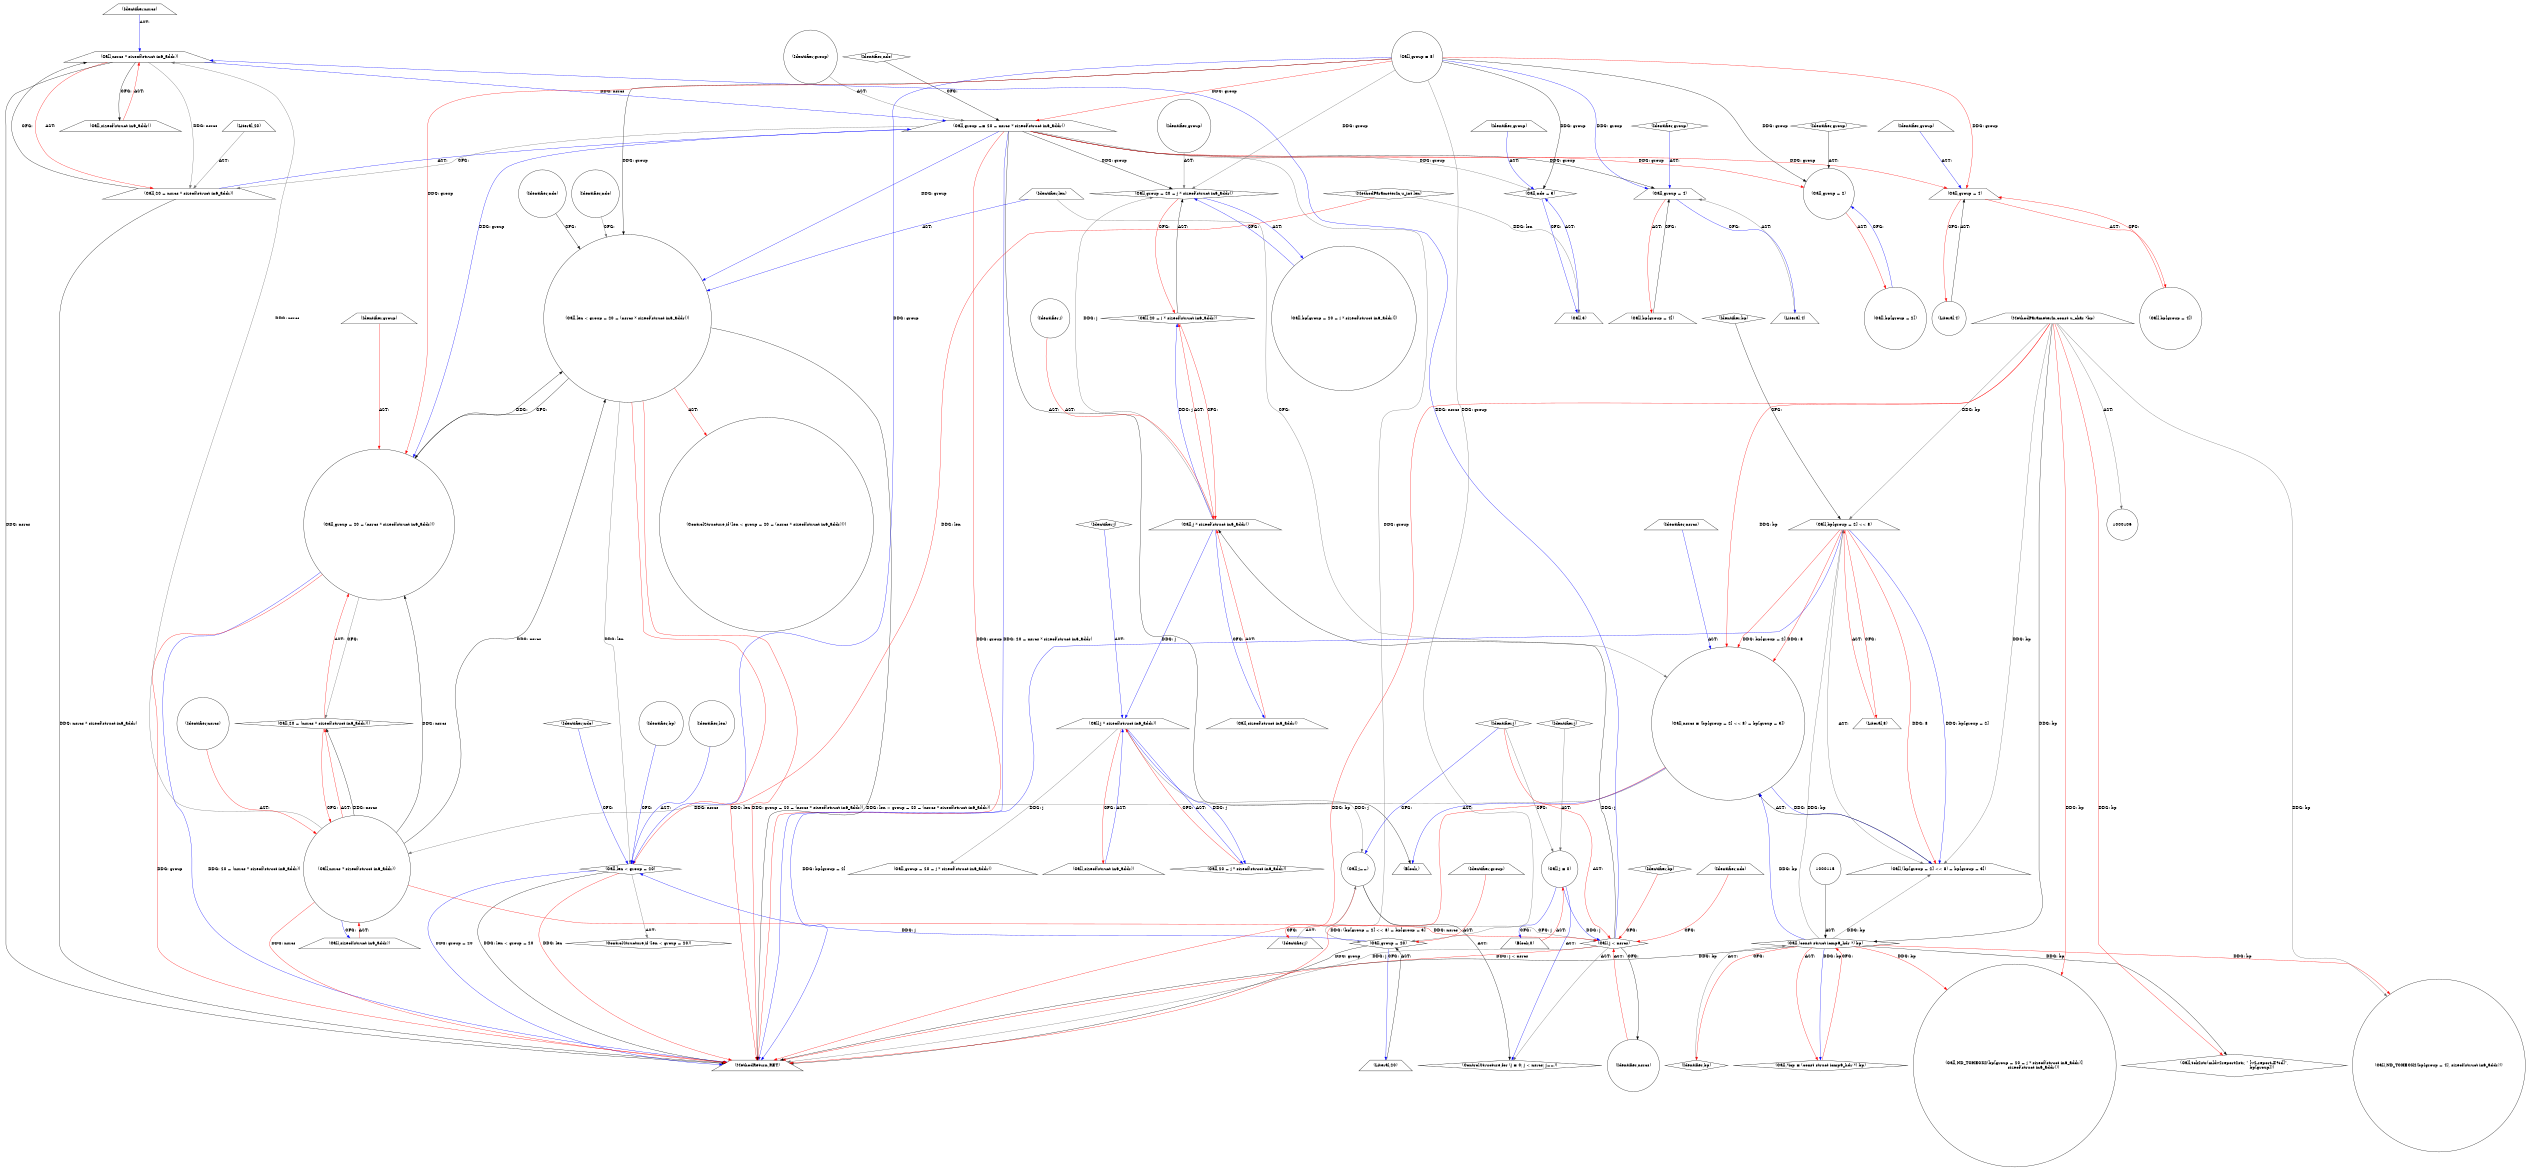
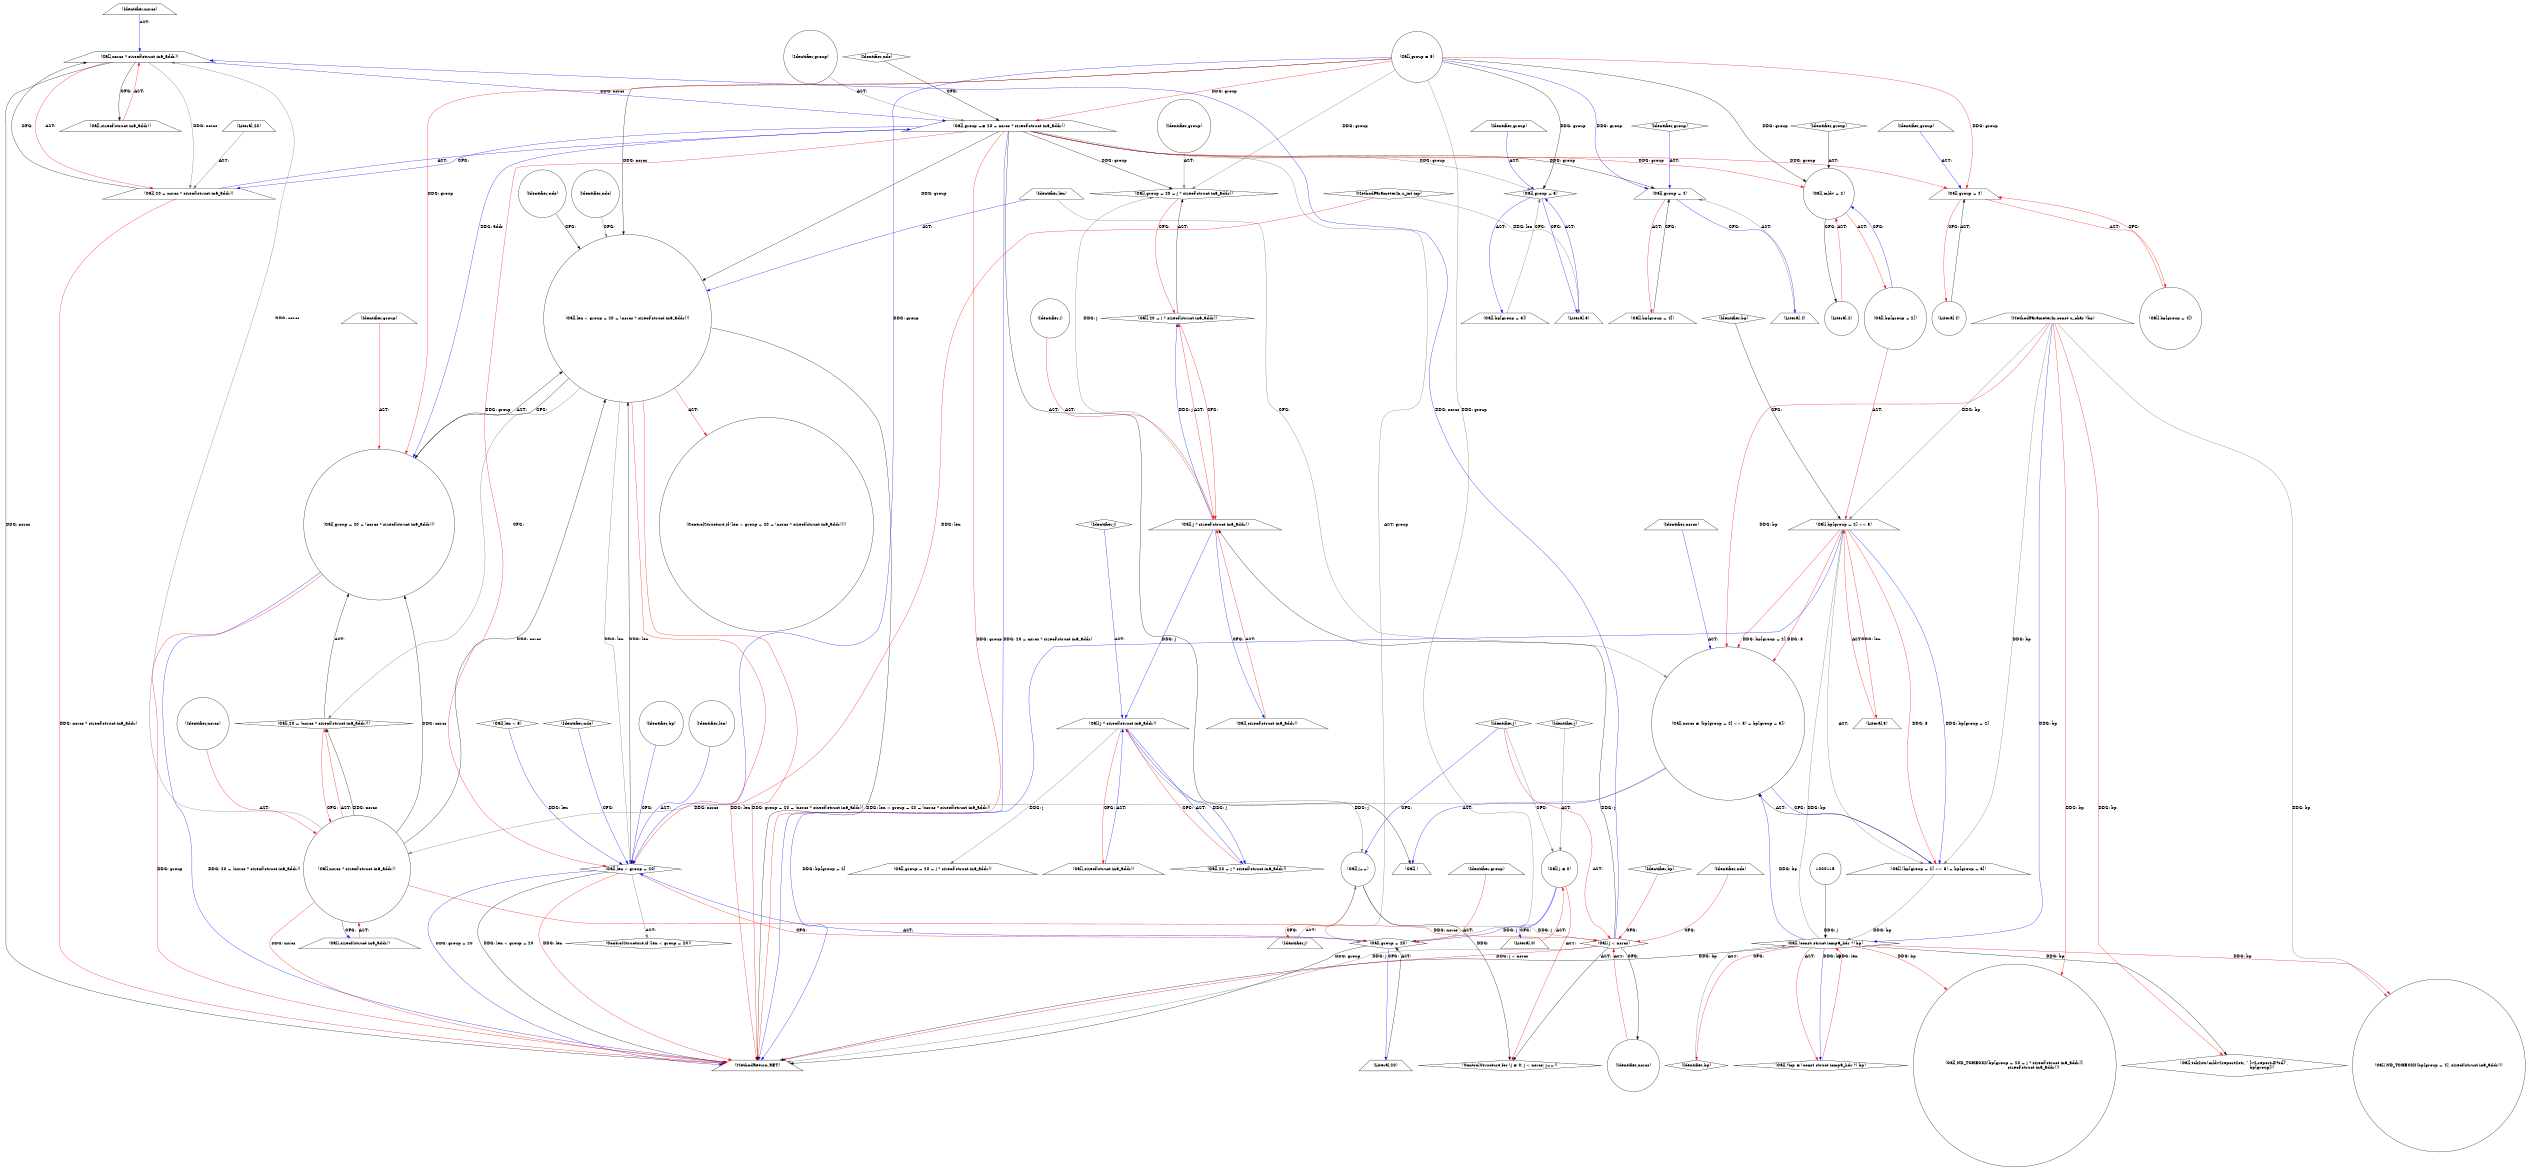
(579, 140) -> (579, 140)
(635, 161) -> (635, 161)
(1389, 194) -> (1389, 194)
(1540, 194) -> (1540, 194)
(1829, 194) -> (1829, 194)
(852, 205) -> (852, 205)
(492, 227) -> (492, 227)
(1344, 318) -> none
none -> (1505, 318)
(1579, 318) -> (1579, 318)
none -> (1842, 318)
none -> (493, 341)
(523, 410) -> (523, 410)
none -> (1867, 432)
(1396, 525) -> (1396, 525)
(2122, 525) -> none
(1410, 630) -> none
none -> (629, 634)
(1871, 639) -> (1871, 639)
(331, 656) -> (331, 656)
(343, 656) -> (484, 562)
(2039, 704) -> (2039, 704)
none -> (508, 724)
(1800, 808) -> (1800, 808)
(1412, 869) -> (1412, 869)
(60, 884) -> (60, 884)
(1880, 907) -> (1896, 912)
(1575, 917) -> (1497, 930)
(909, 930) -> (909, 930)
(1545, 930) -> (1545, 930)
(1831, 930) -> (1831, 930)
none -> (959, 936)
(1483, 943) -> (1483, 943)
(1525, 943) -> (1525, 943)
(1848, 956) -> (1848, 956)
(1311, 958) -> none
(1549, 973) -> (1549, 973)
(1559, 1001) -> (1559, 1001)
